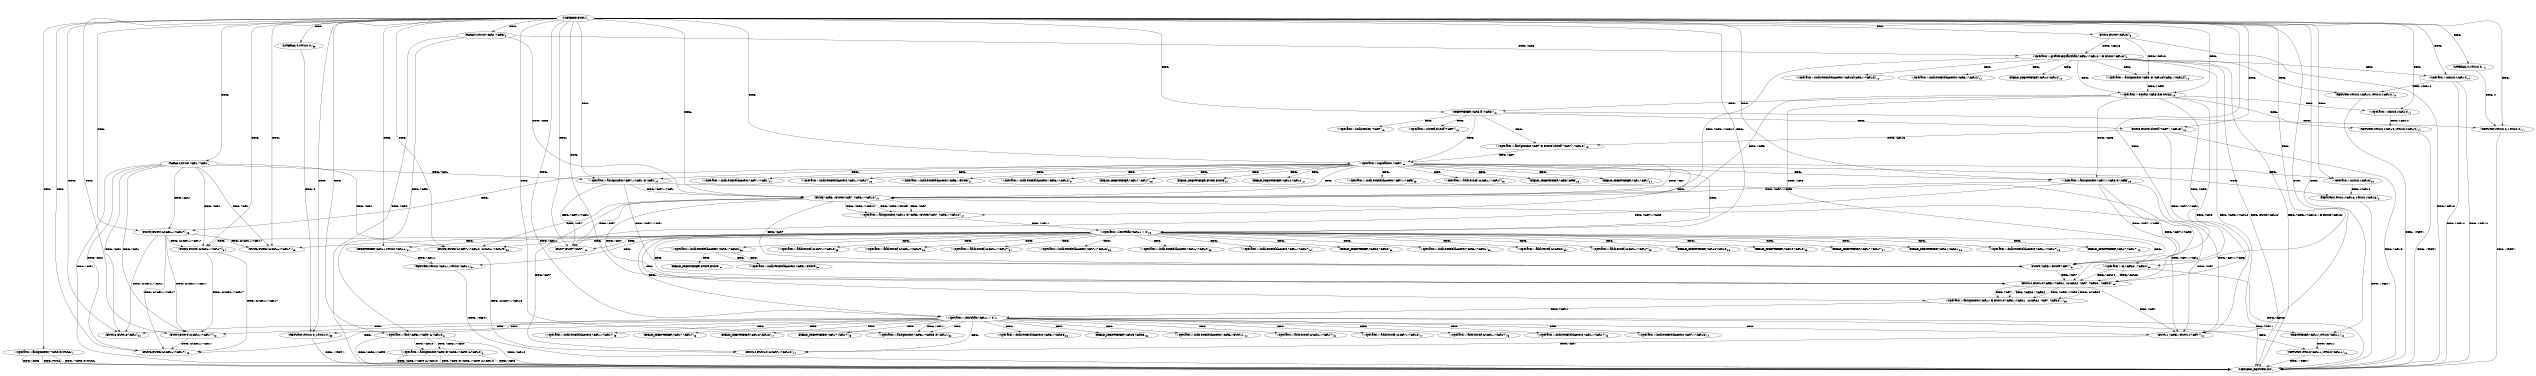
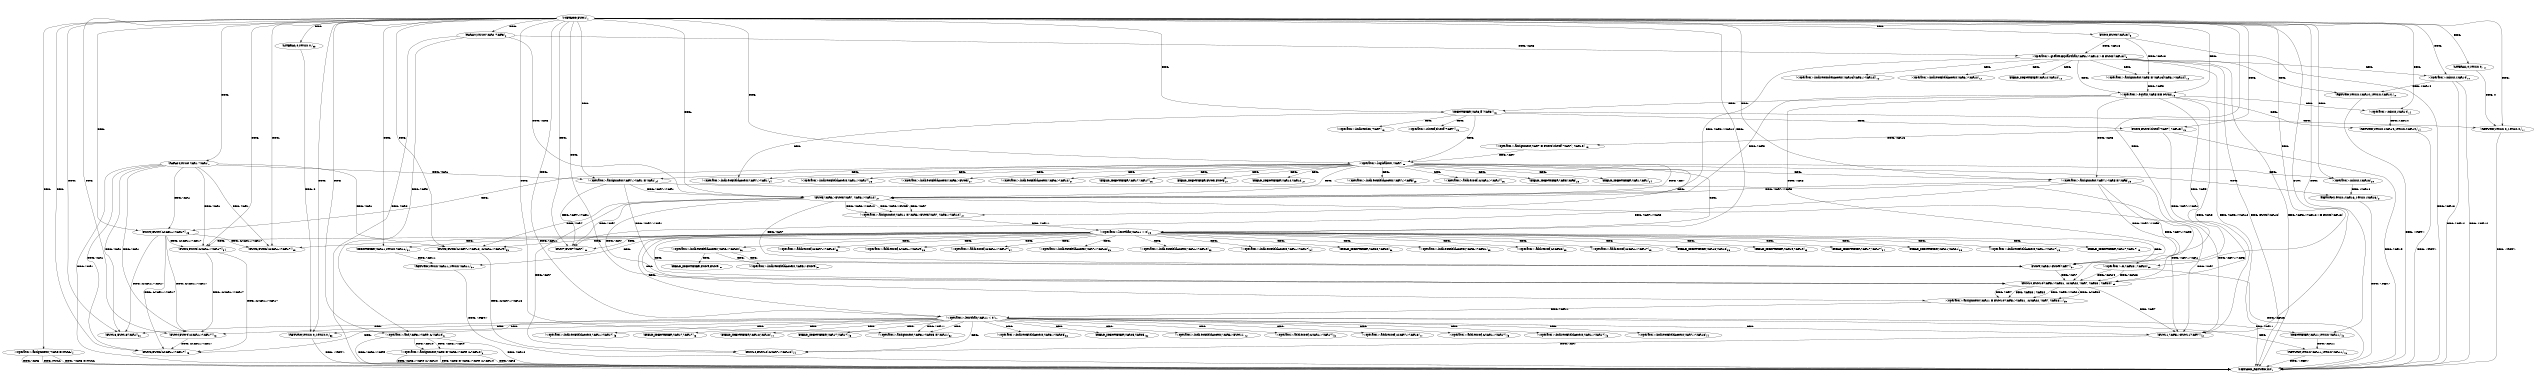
(1508, 129) -> (1085, 121)
